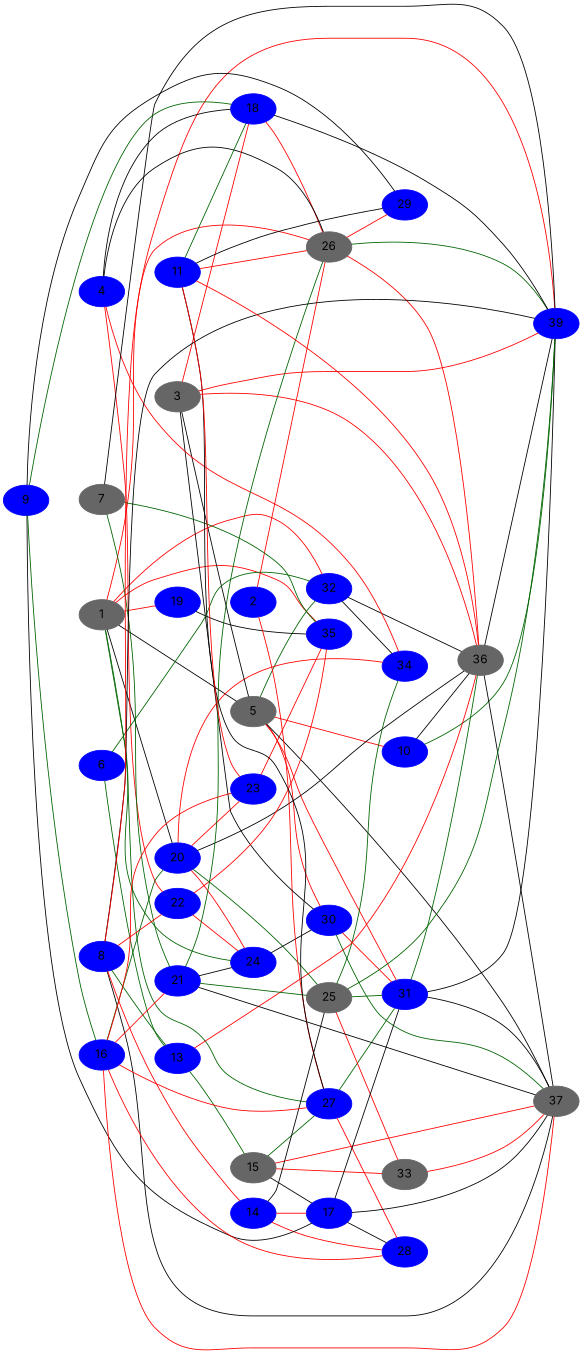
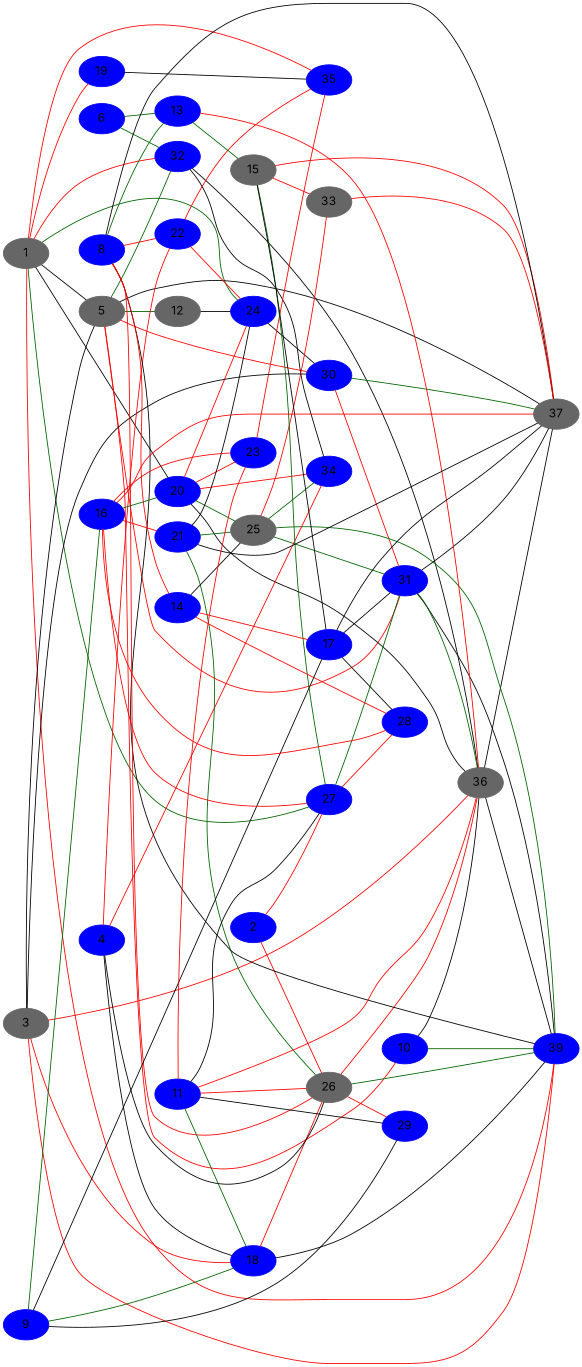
none -> (178, 311)
(102, 499) -> none
